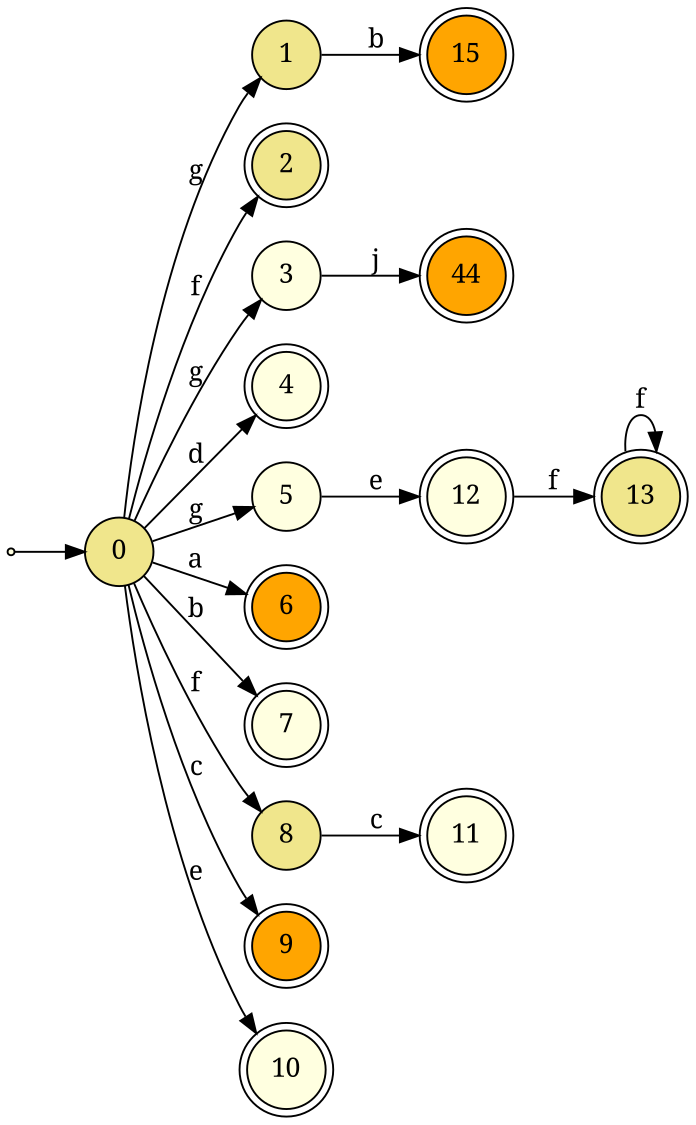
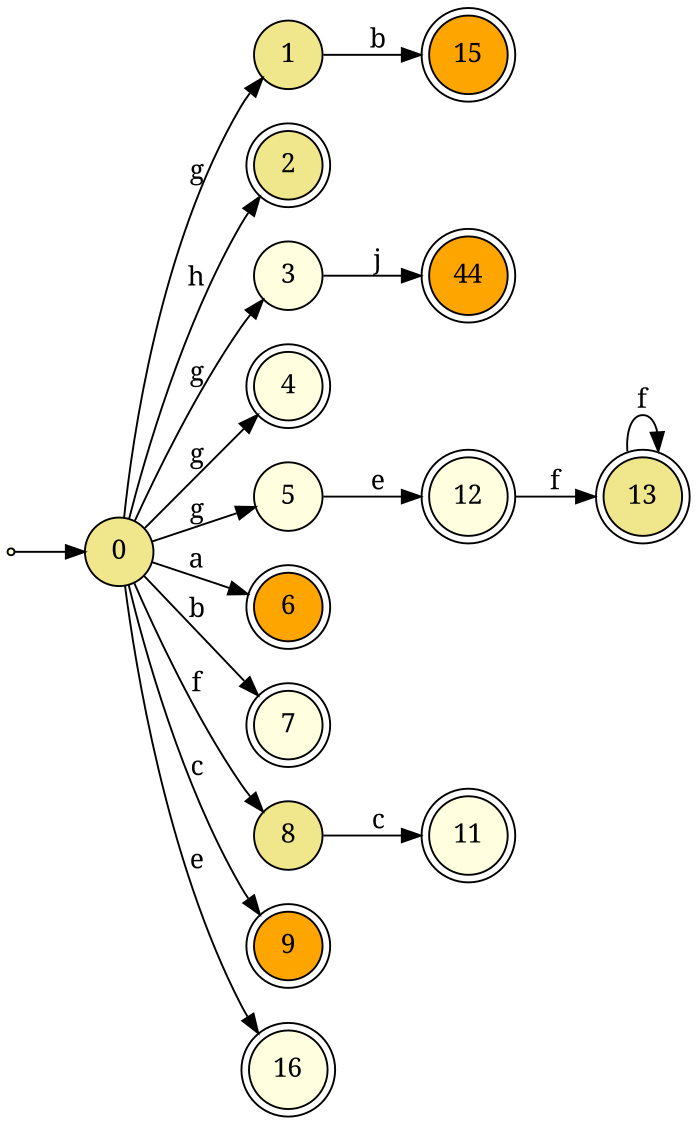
(196, 288) -> (197, 279)
(196, 456) -> (197, 456)
(286, 1070) -> (288, 1070)
